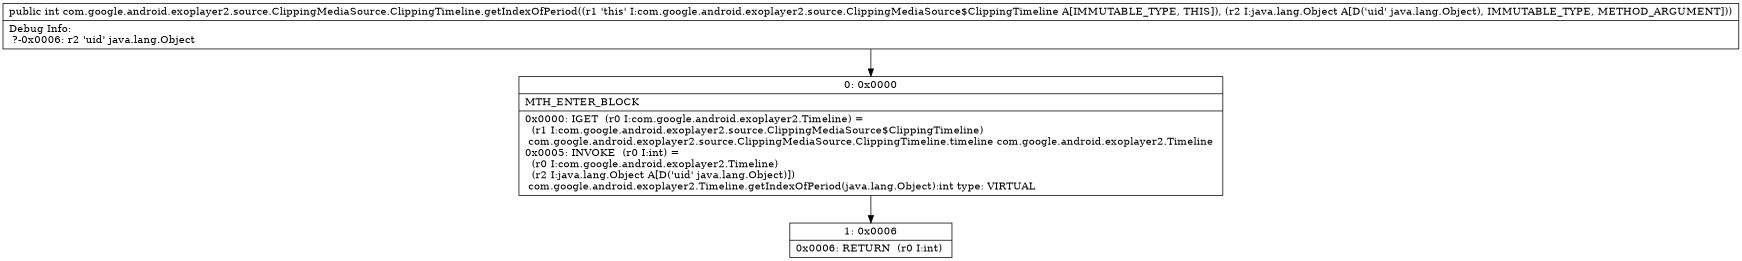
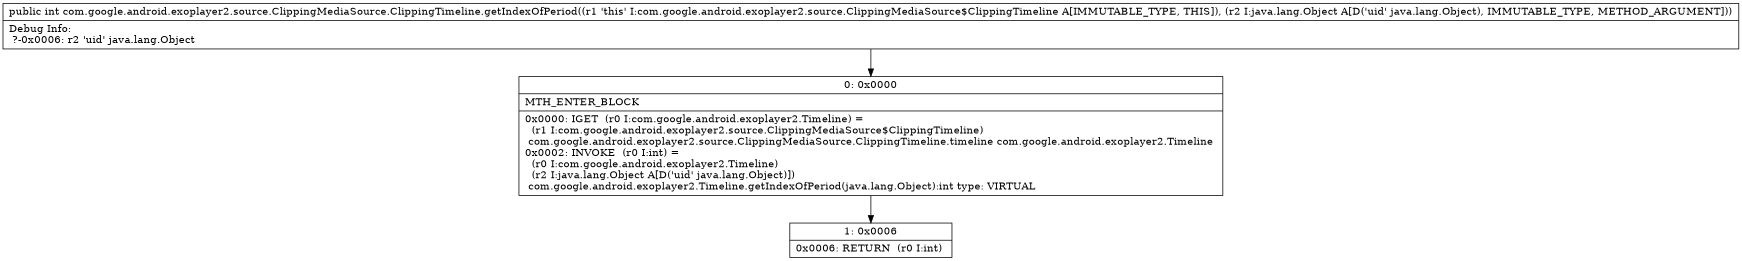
(604, 153) -> (604, 153)
